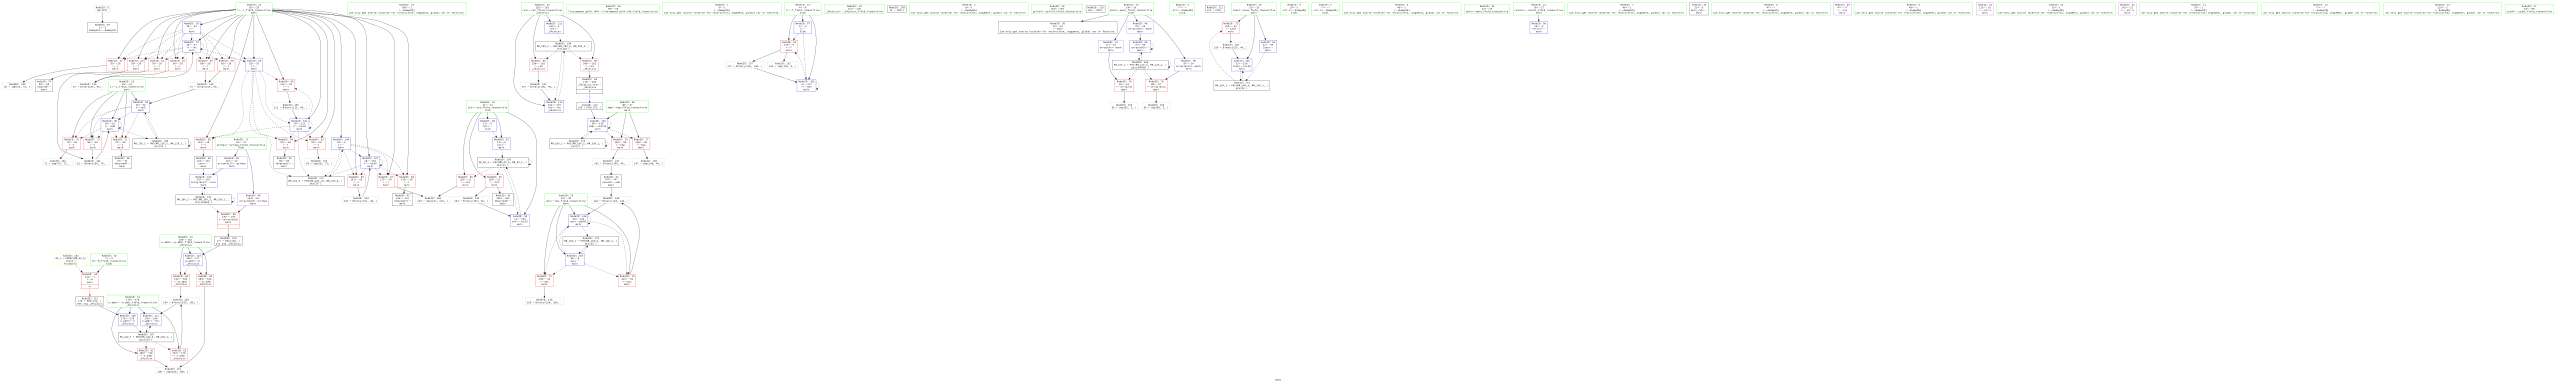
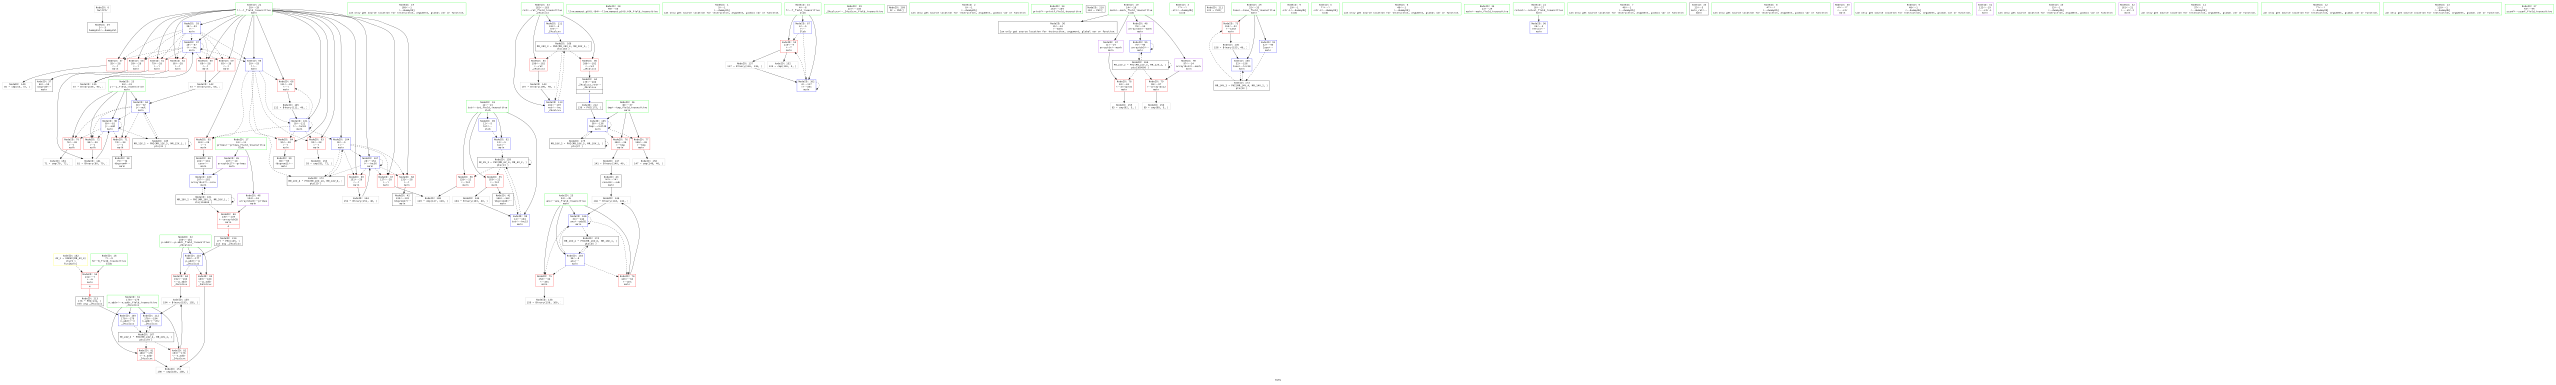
(299, 154) -> (319, 134)
(228, 232) -> (228, 232)
